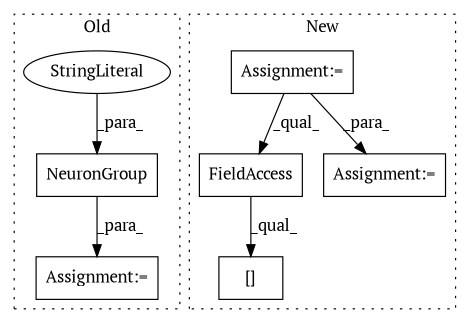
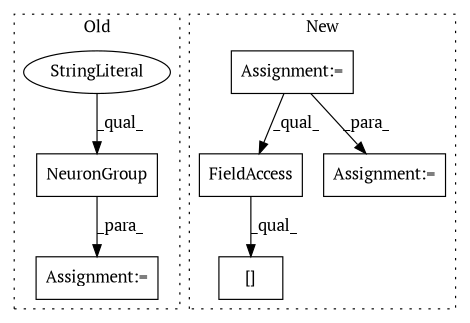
(121, 124) -> (121, 124)
